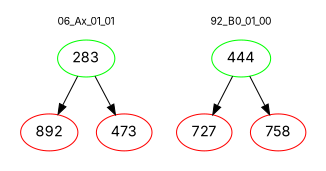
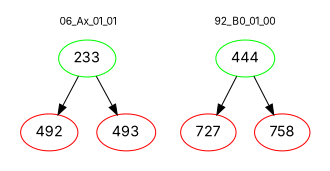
(86, 59) -> (87, 59)
(49, 132) -> (49, 132)
(124, 132) -> (126, 132)
